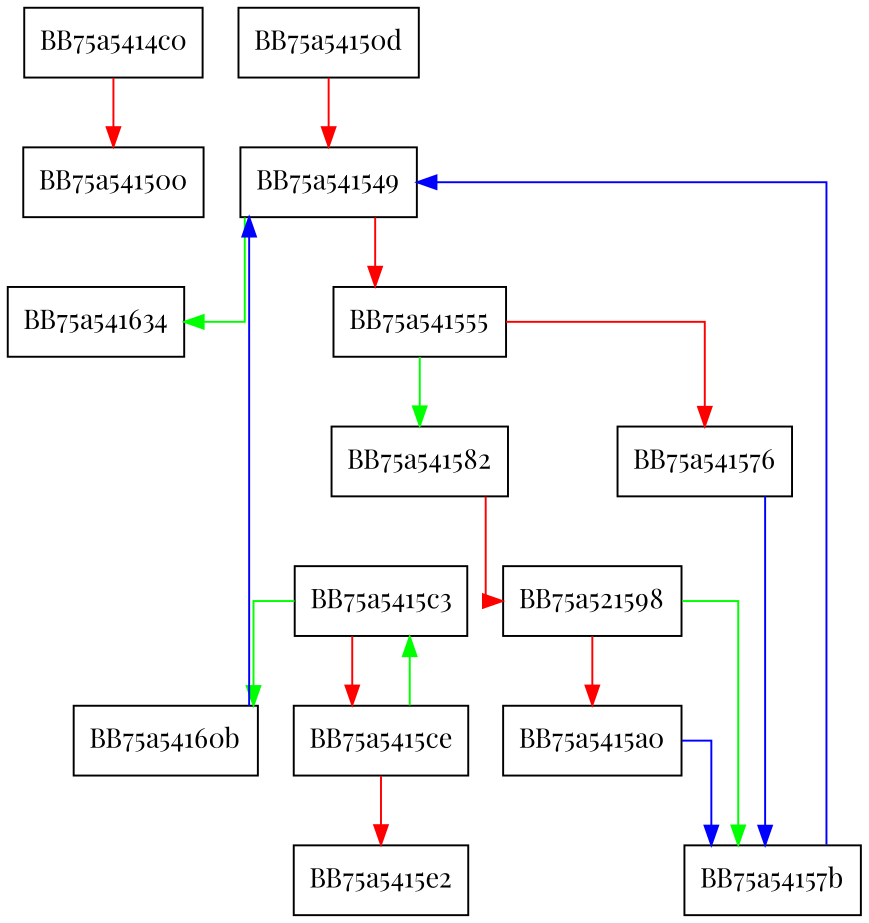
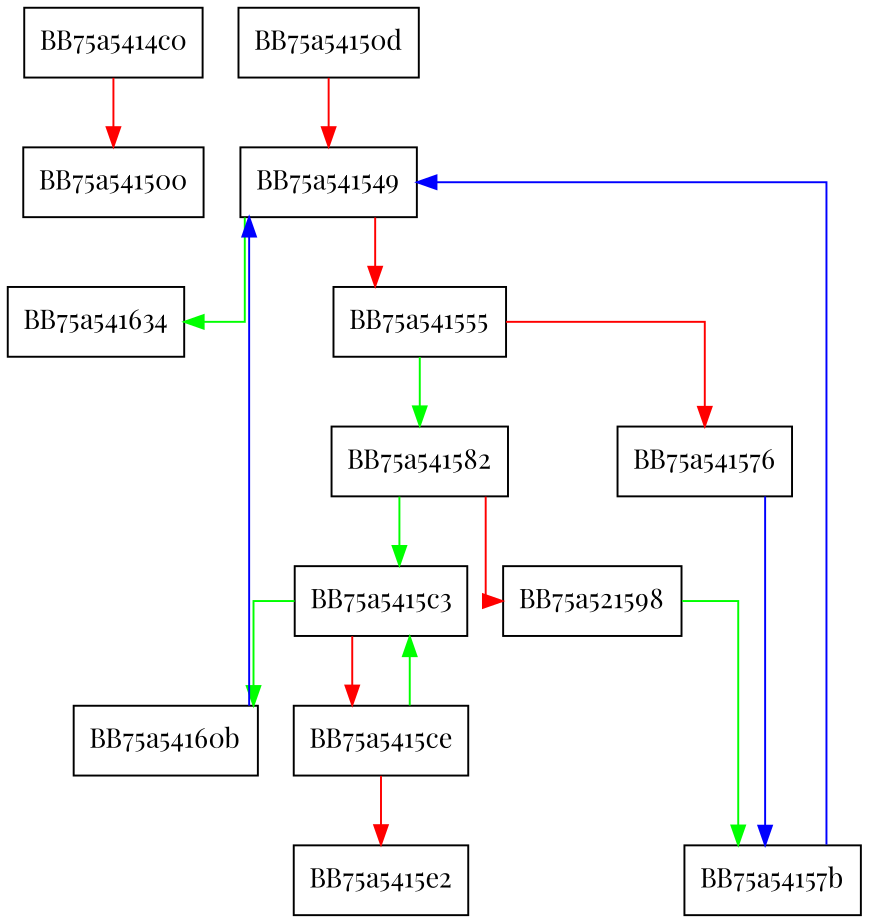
none -> (399, 521)
(592, 741) -> none
